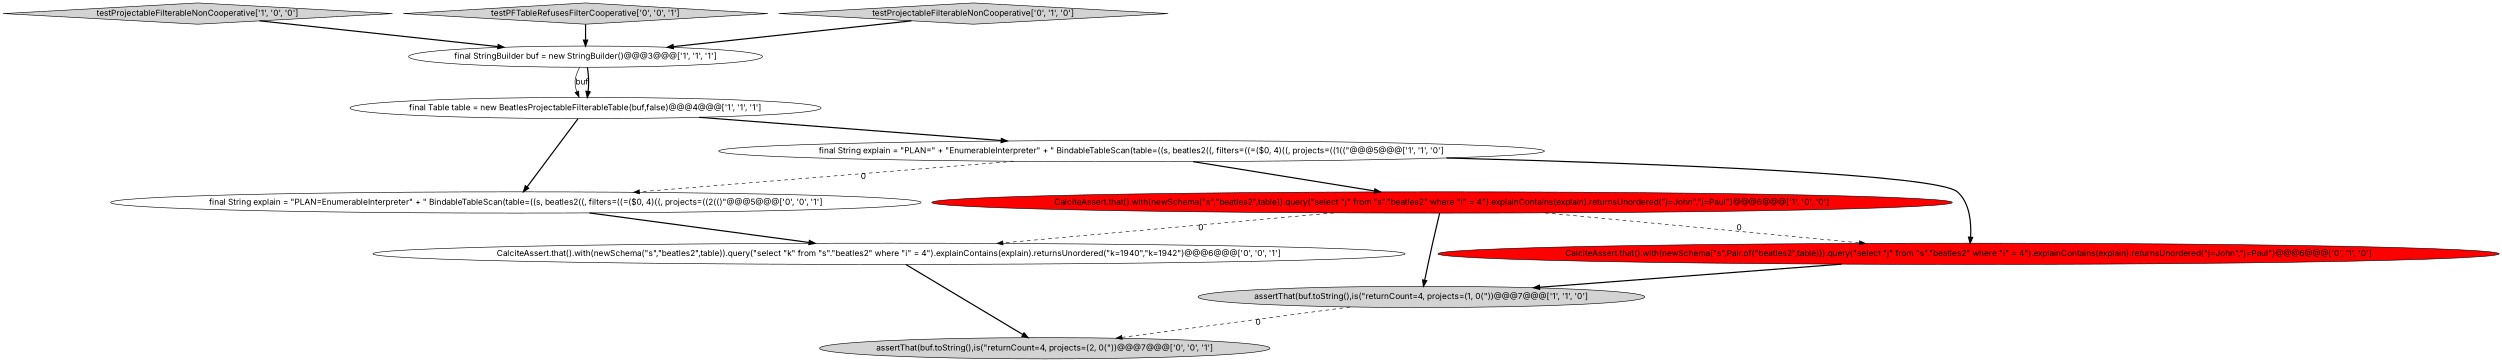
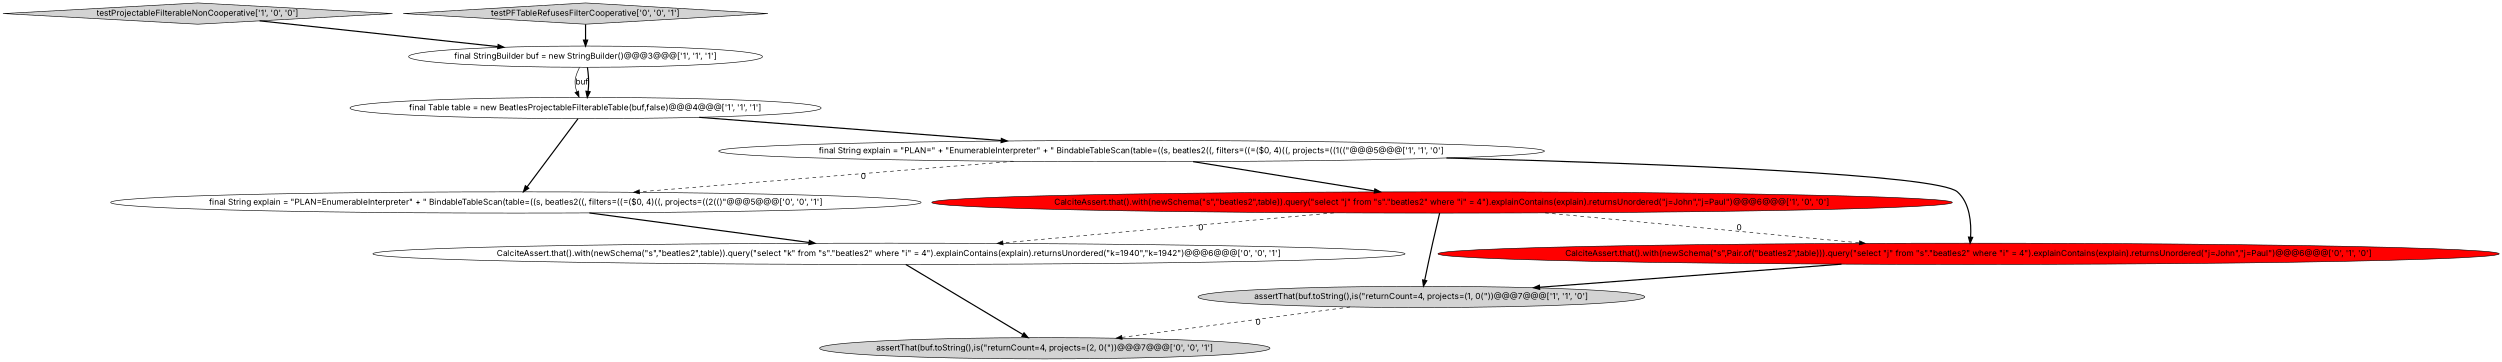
(973, 14) -> none
